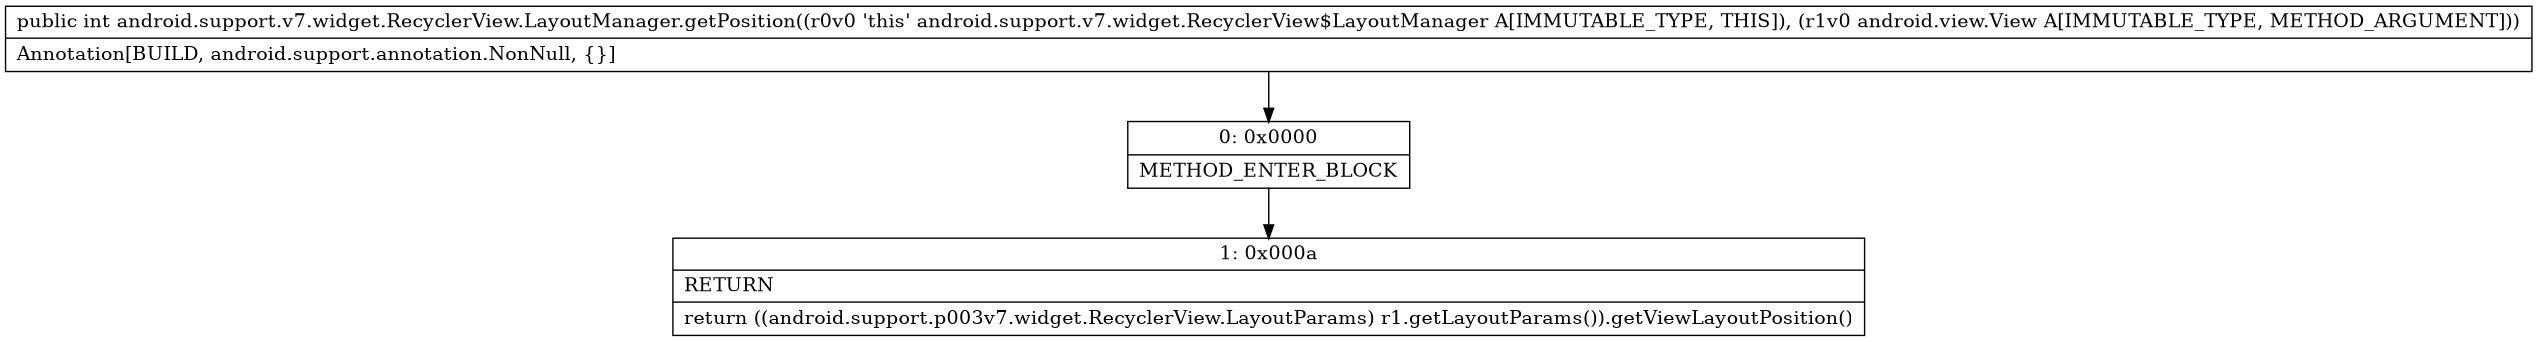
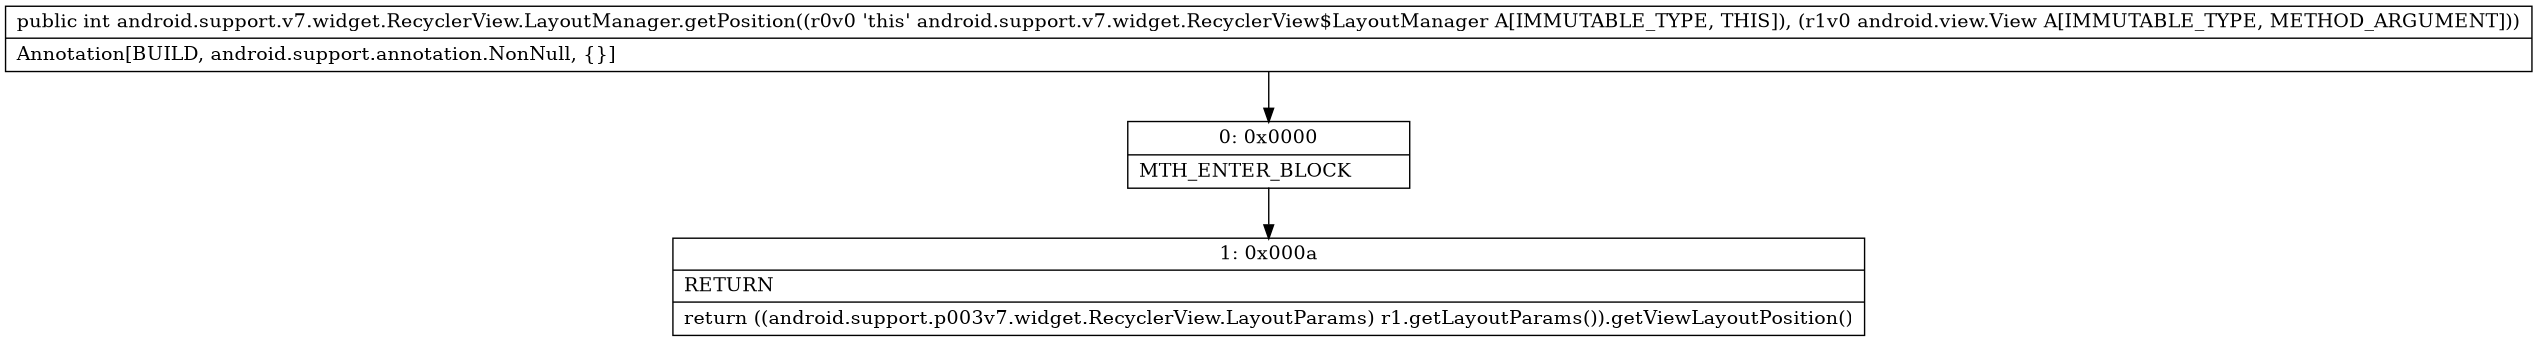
(1269, 171) -> (1246, 171)
